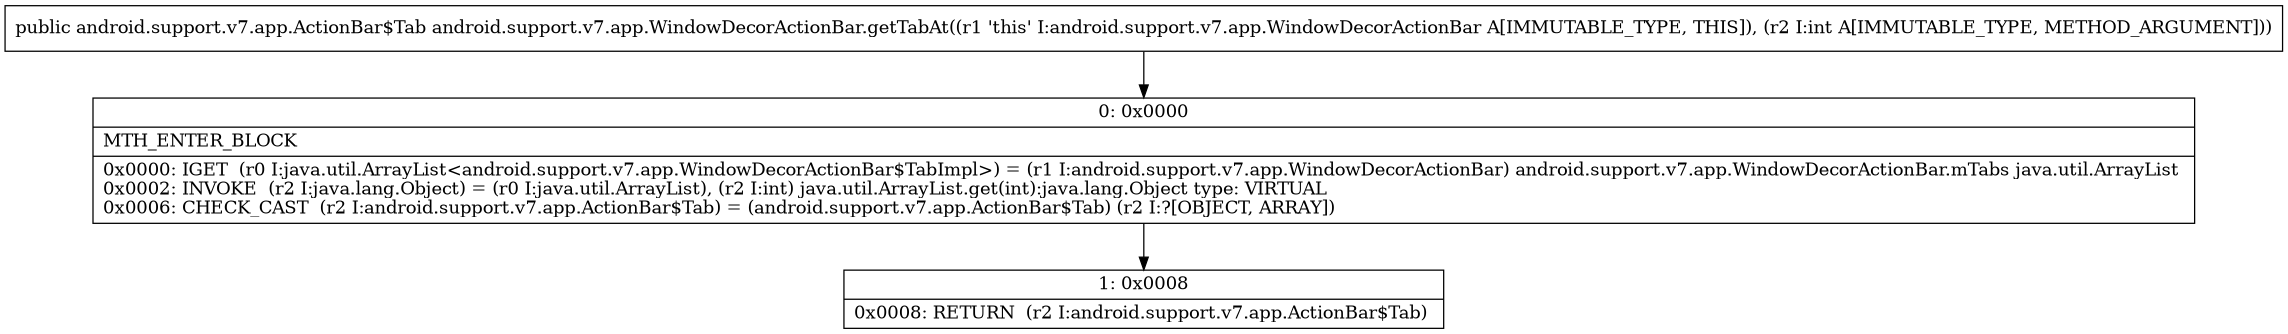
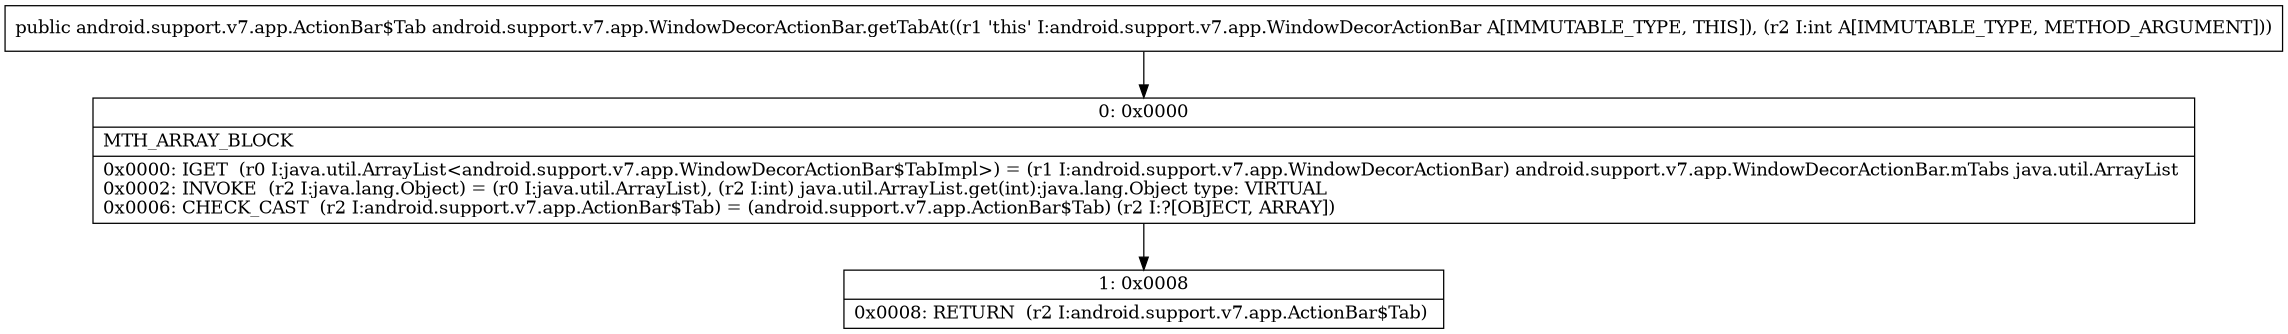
(201, 141) -> (199, 141)
